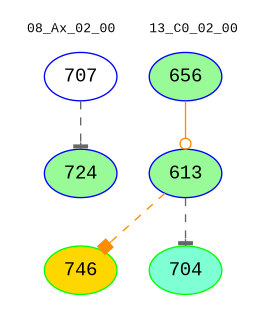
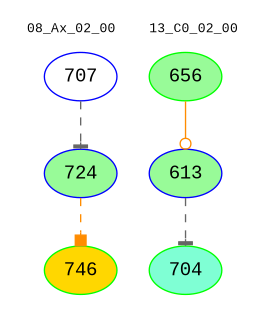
(186, 77) -> (186, 77)
(147, 209) -> (81, 215)
